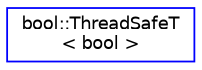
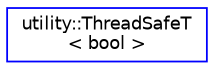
(101, 35) -> (107, 35)
